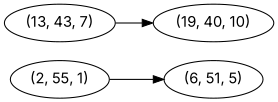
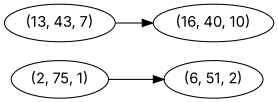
(214, 23) -> (214, 23)
(60, 79) -> (60, 79)
(214, 79) -> (214, 79)
